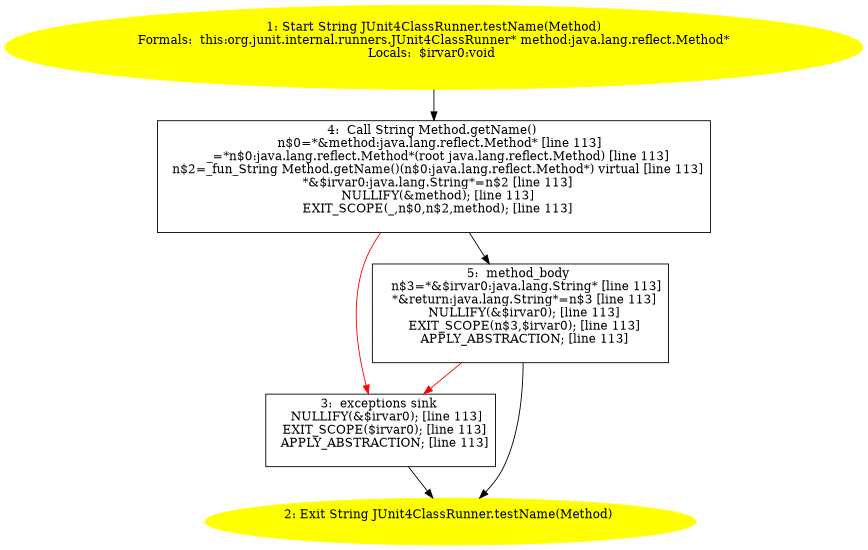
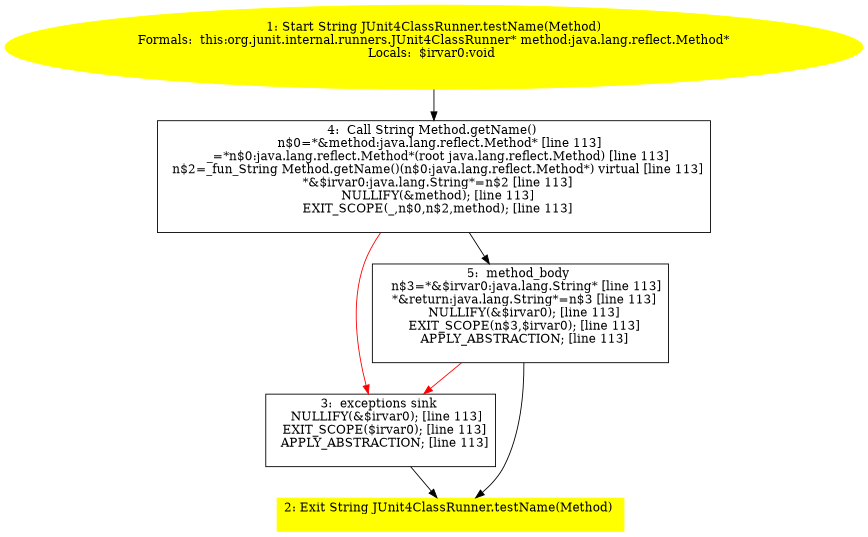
(451, 522) -> (451, 515)
